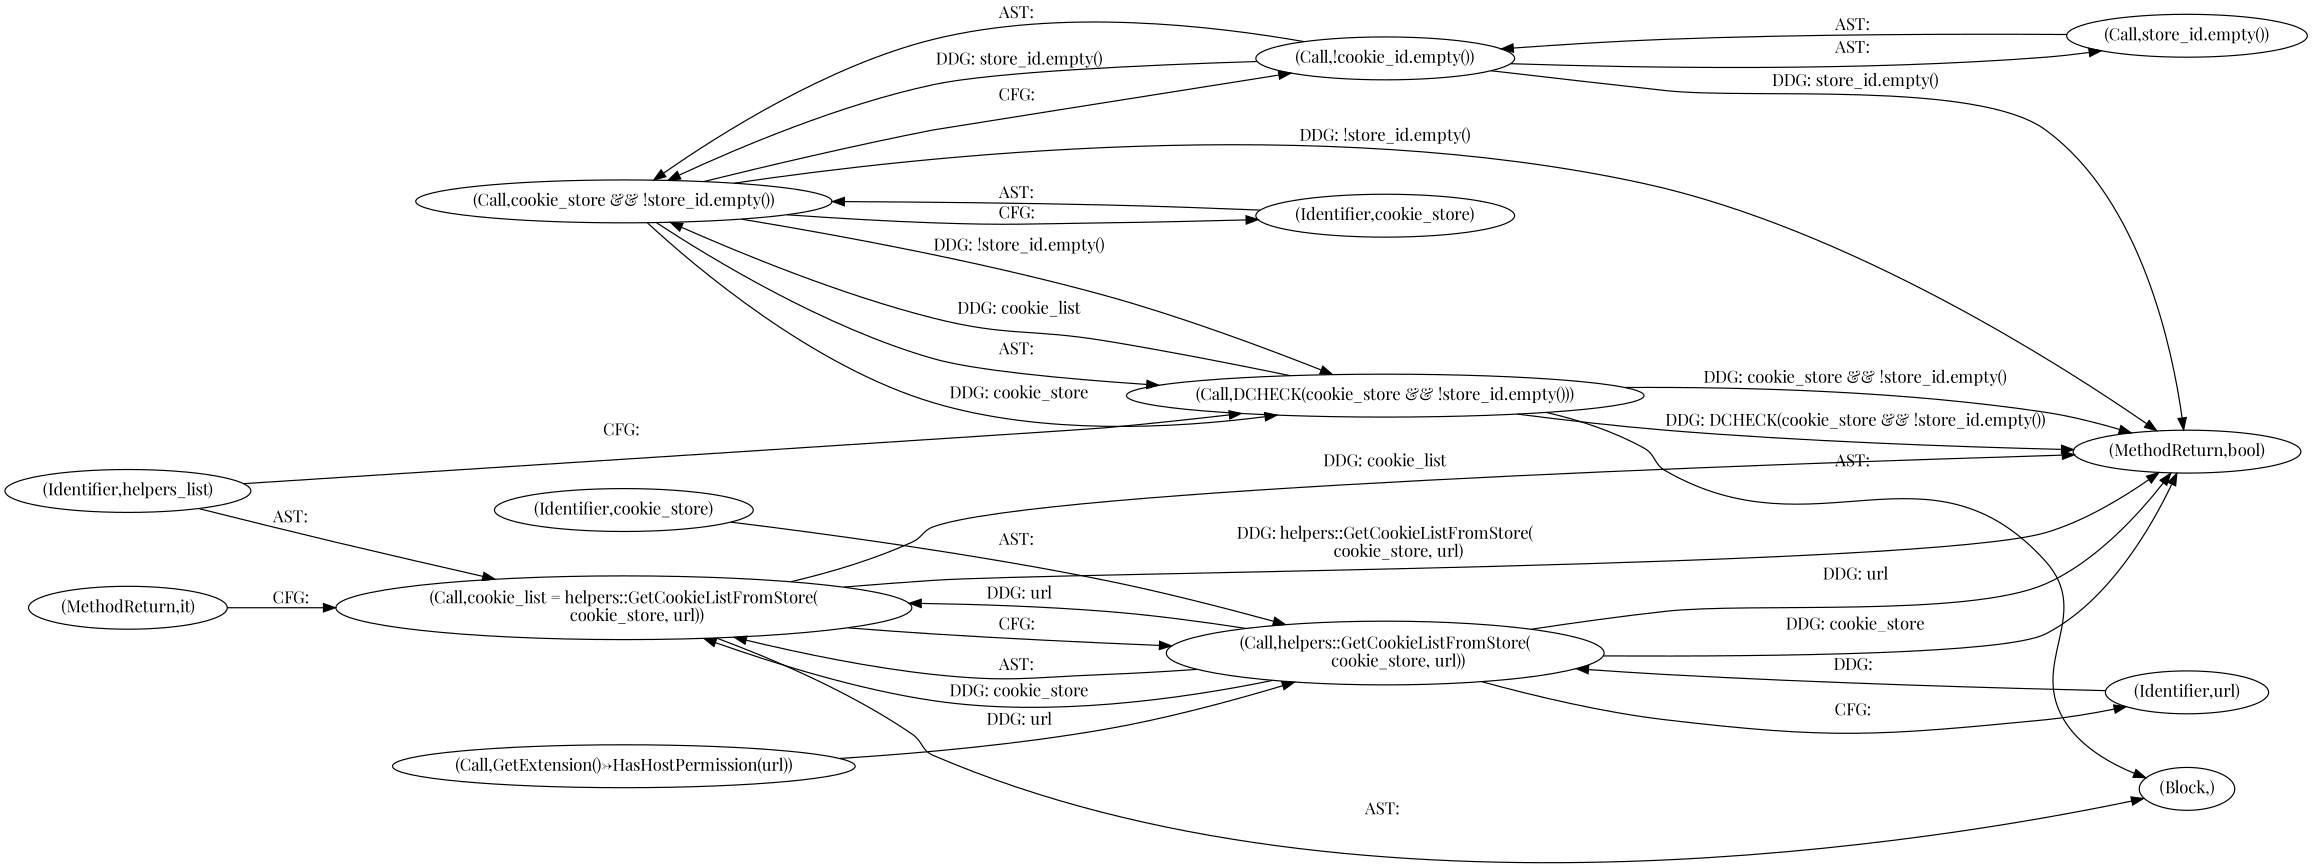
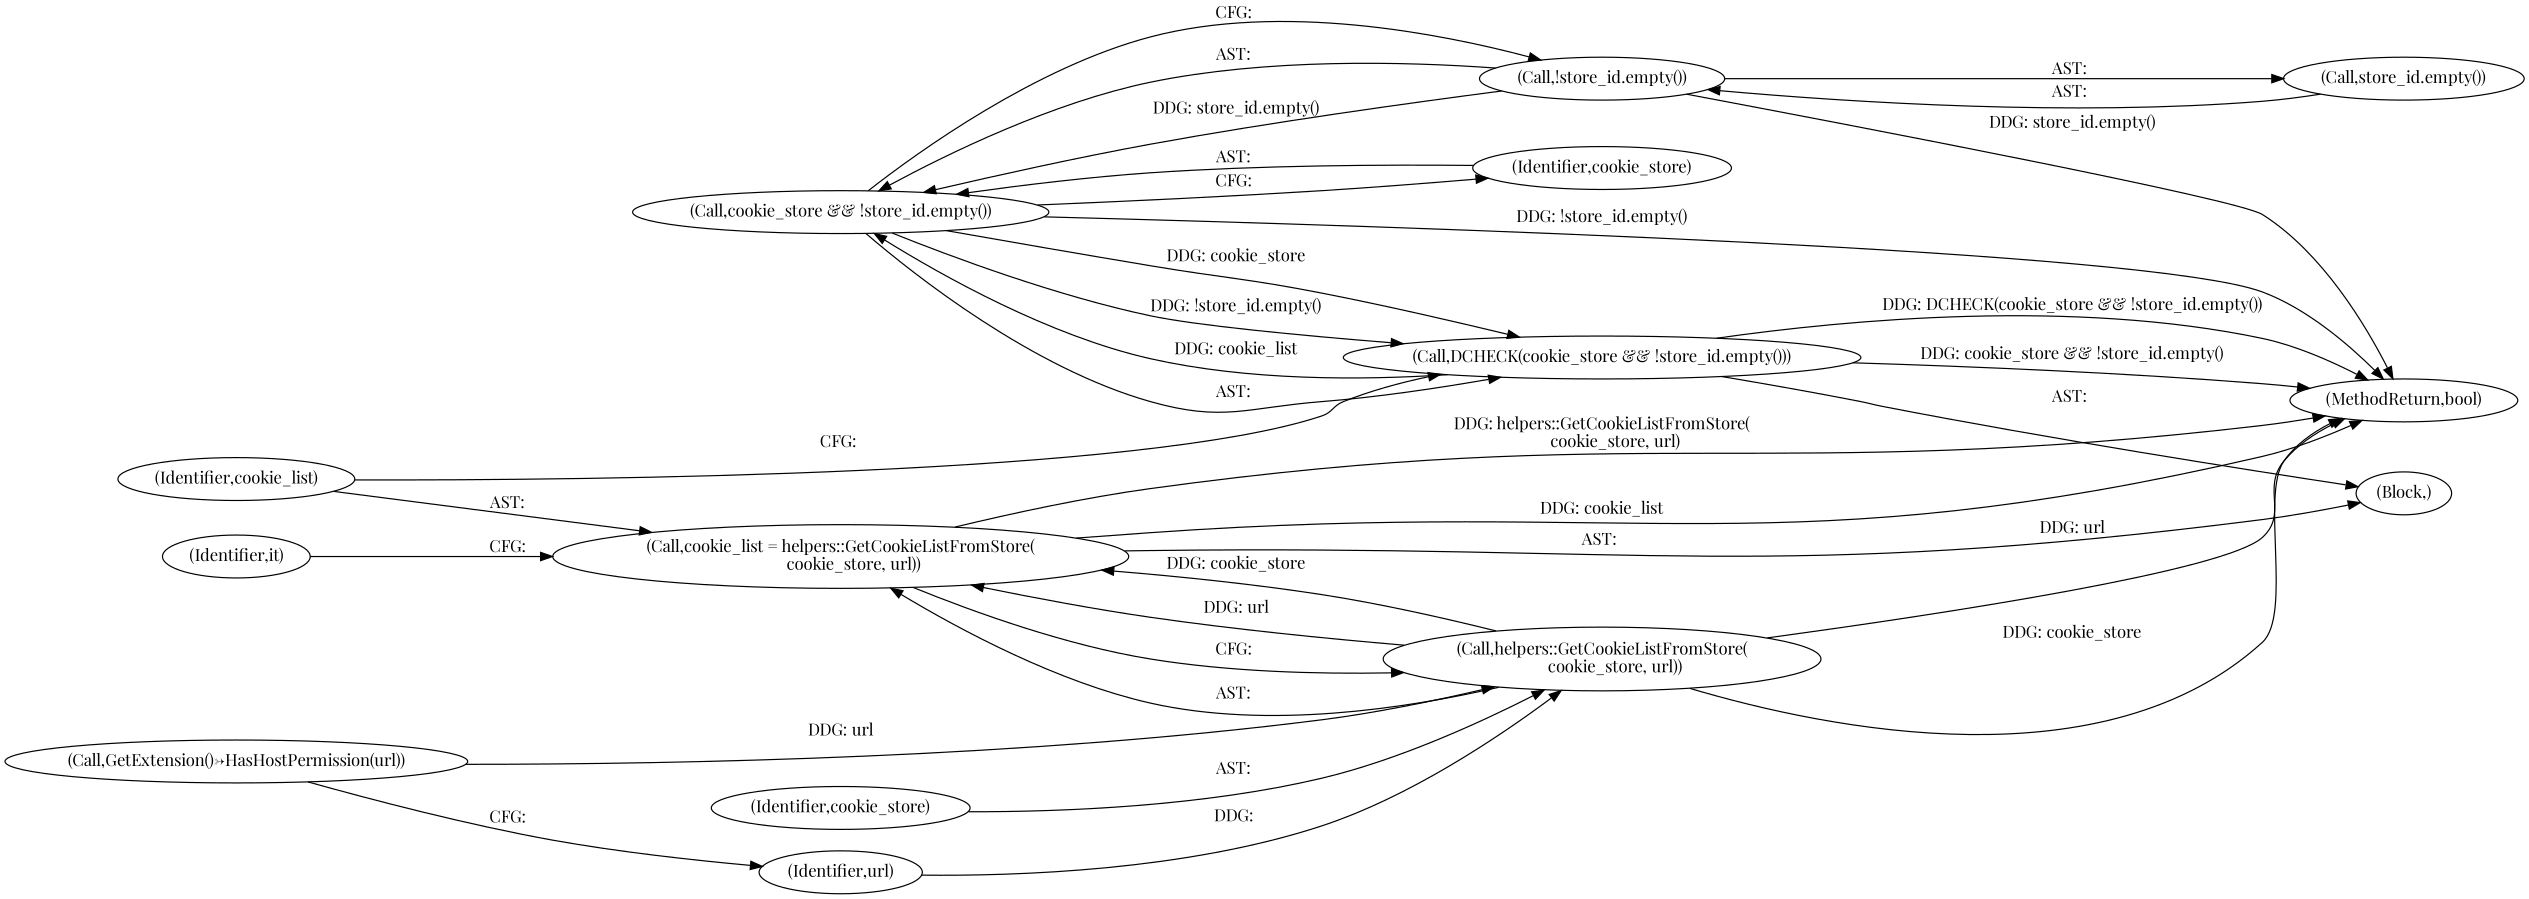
(1385, 58) -> (1602, 79)
(128, 491) -> (236, 479)
(128, 608) -> (236, 557)
(1797, 732) -> (527, 835)
